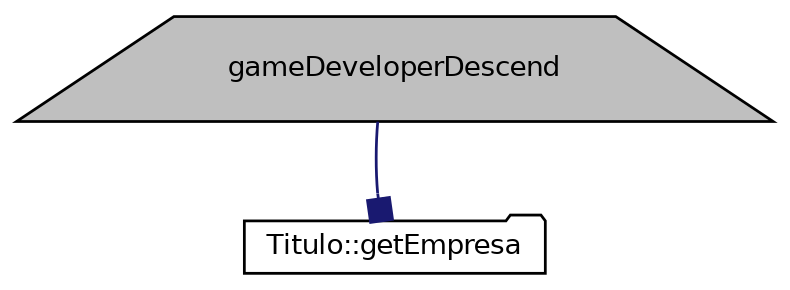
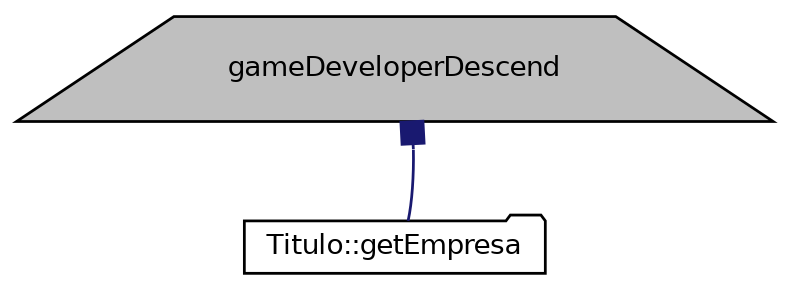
(376, 157) -> (413, 186)
